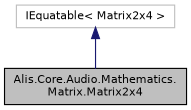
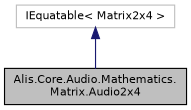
(96, 86) -> (96, 86)
